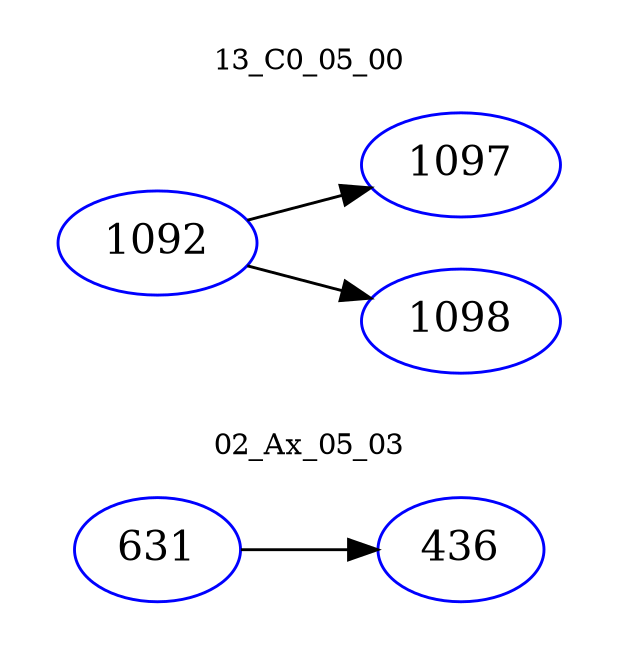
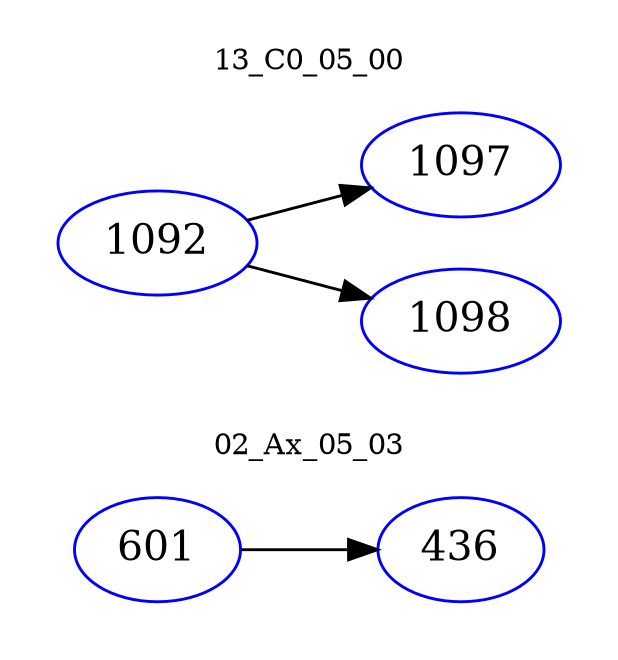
(158, 550) -> (158, 550)
